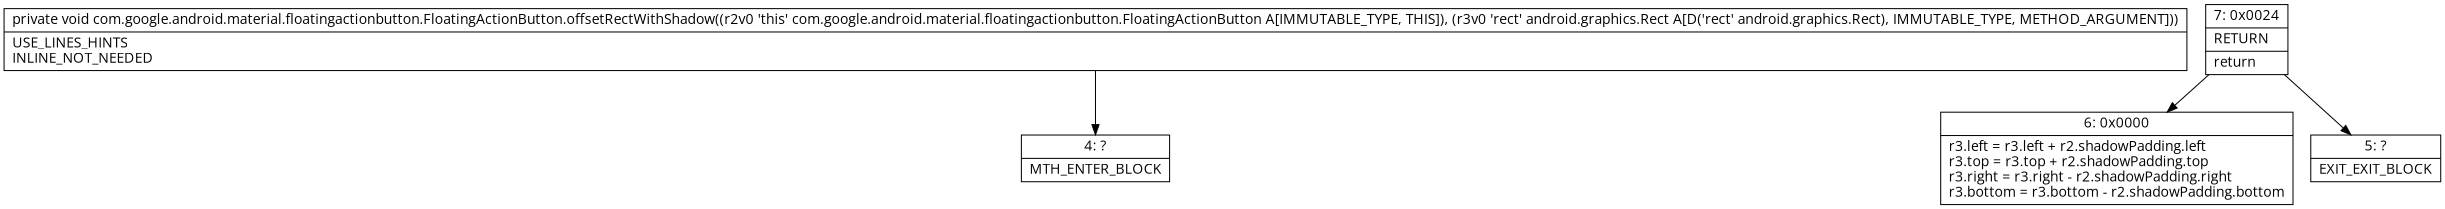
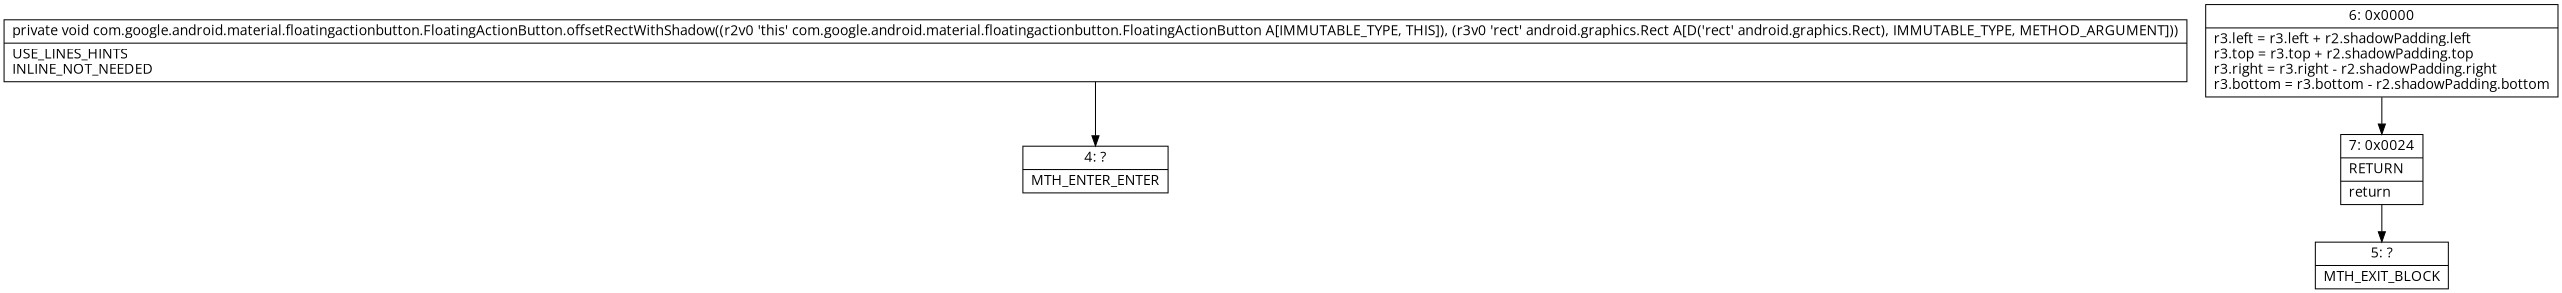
(2192, 90) -> (2382, 111)
(1095, 170) -> (1095, 181)
(2376, 170) -> (2382, 277)
